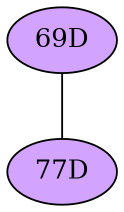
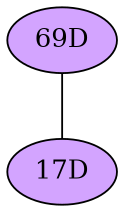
(62, 172) -> (62, 172)
